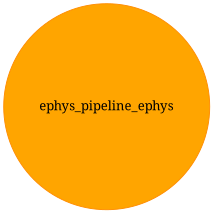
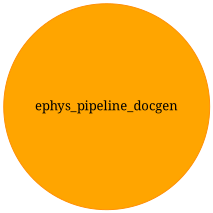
(107, 107) -> (107, 107)
